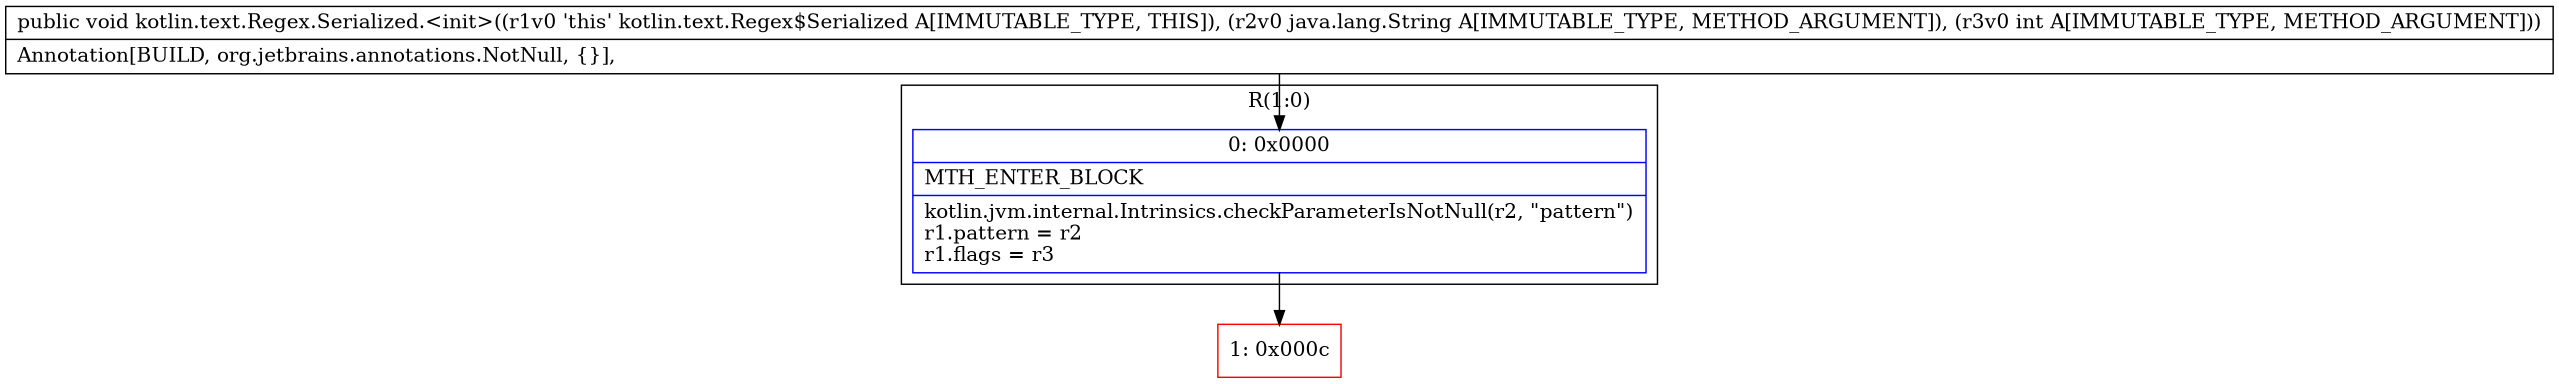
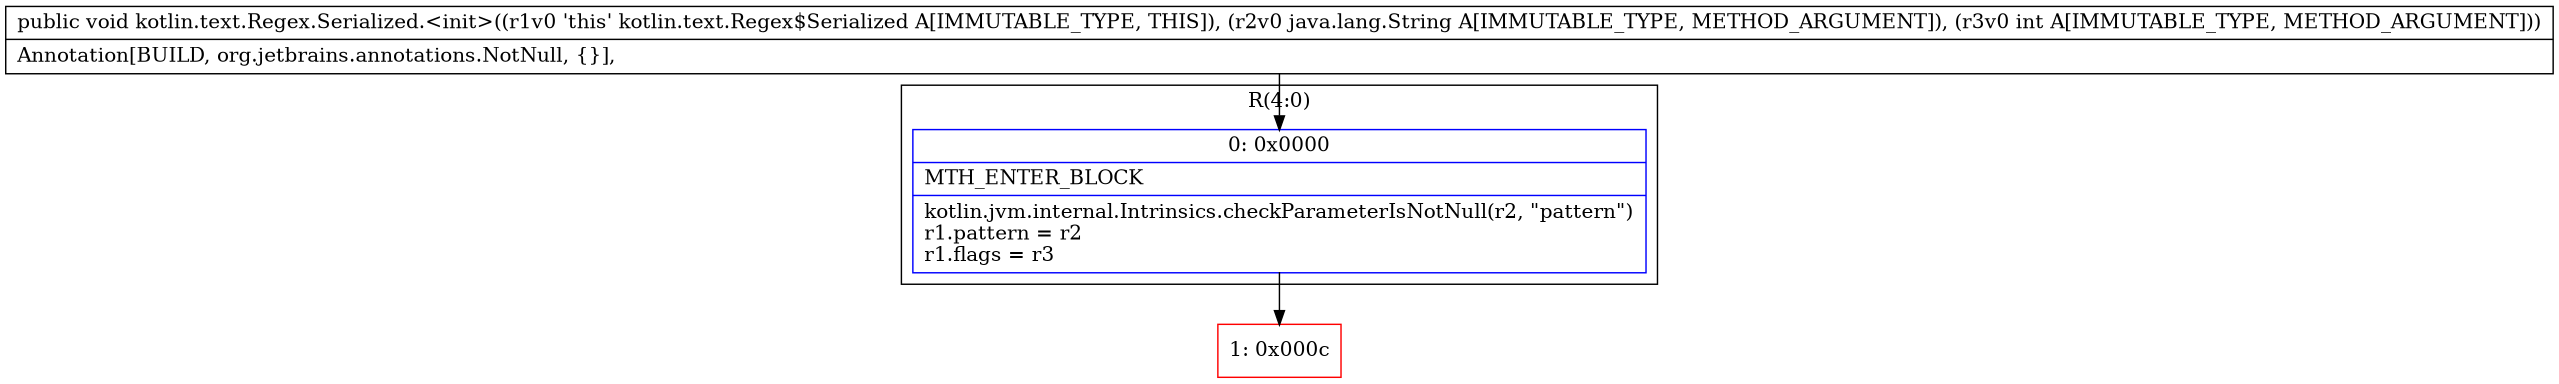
(1279, 102) -> (1279, 102)
